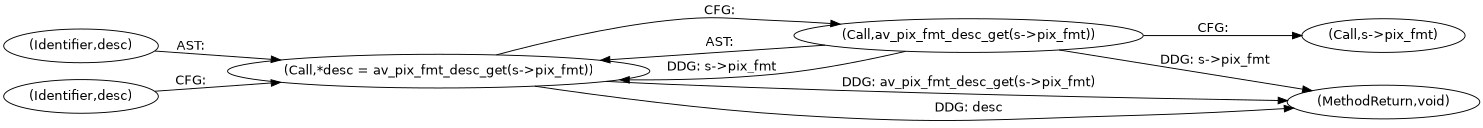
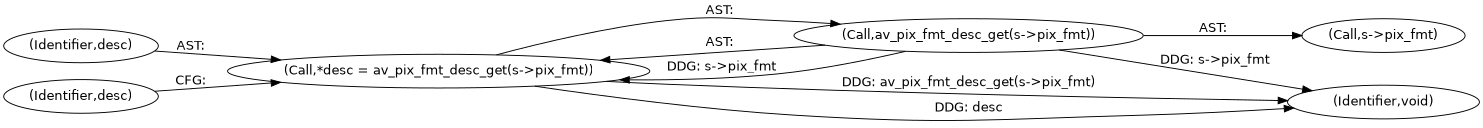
(722, 11) -> (722, 11)
(1215, 29) -> (1215, 29)
(1383, 102) -> (1383, 102)
